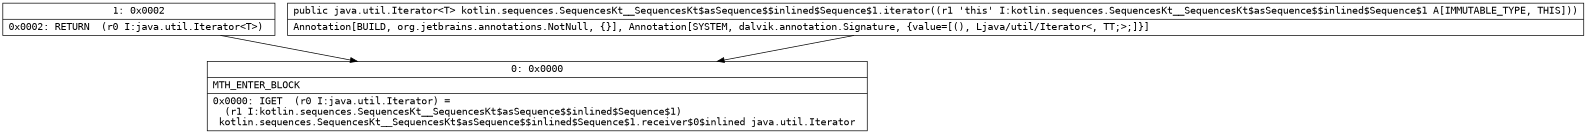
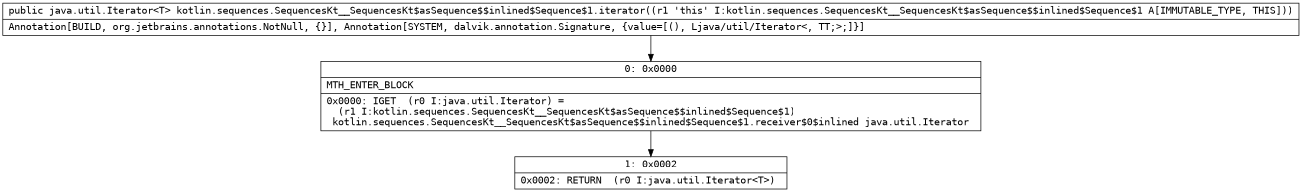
(285, 48) -> (651, 140)
